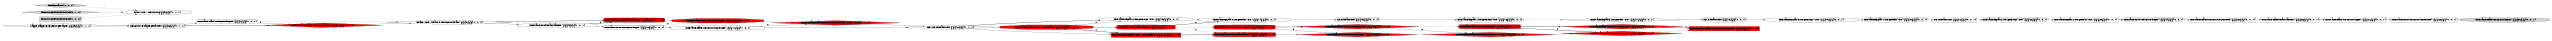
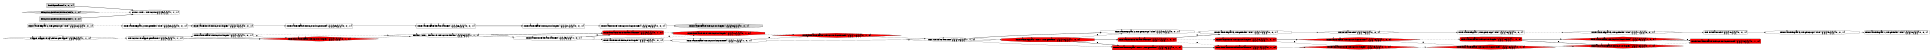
(61, 5) -> (61, 5)
(106, 8) -> (103, 8)
(157, 12) -> (155, 12)
(109, 16) -> (107, 16)
(1358, 20) -> (1359, 32)
(1955, 20) -> none
(123, 26) -> (122, 38)
